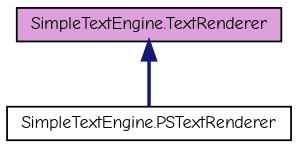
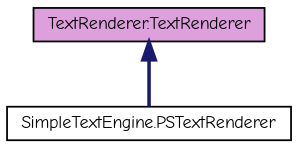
(149, 25) -> (149, 25)
